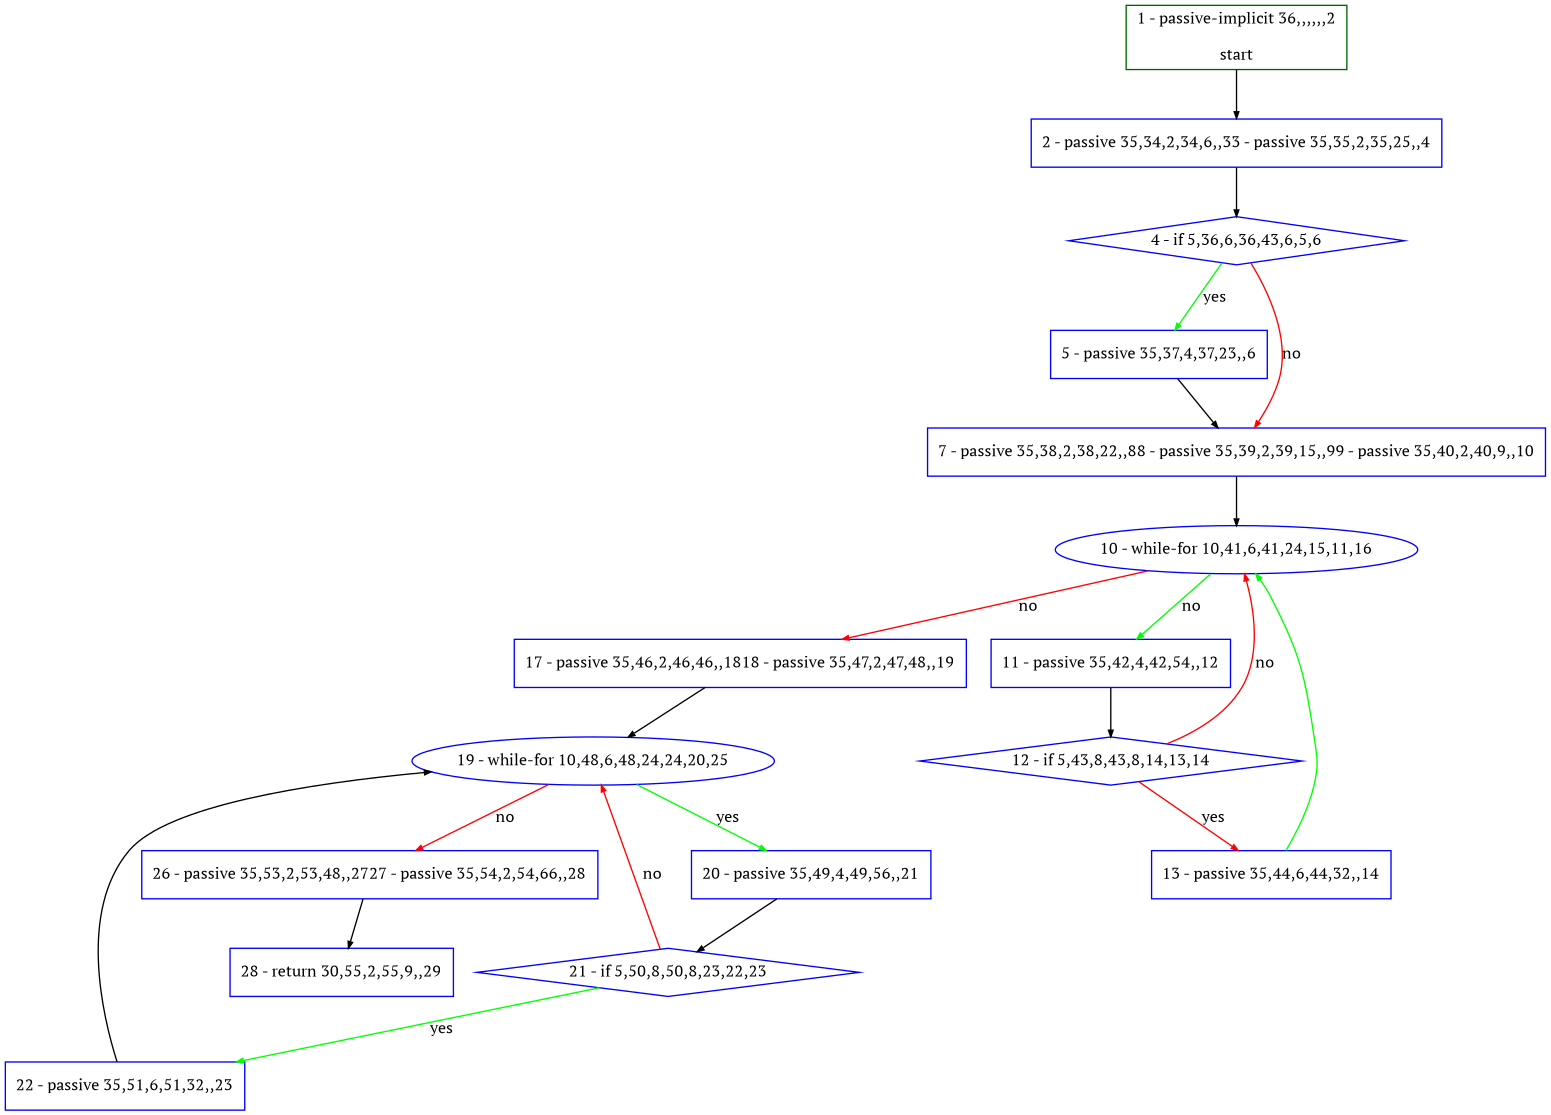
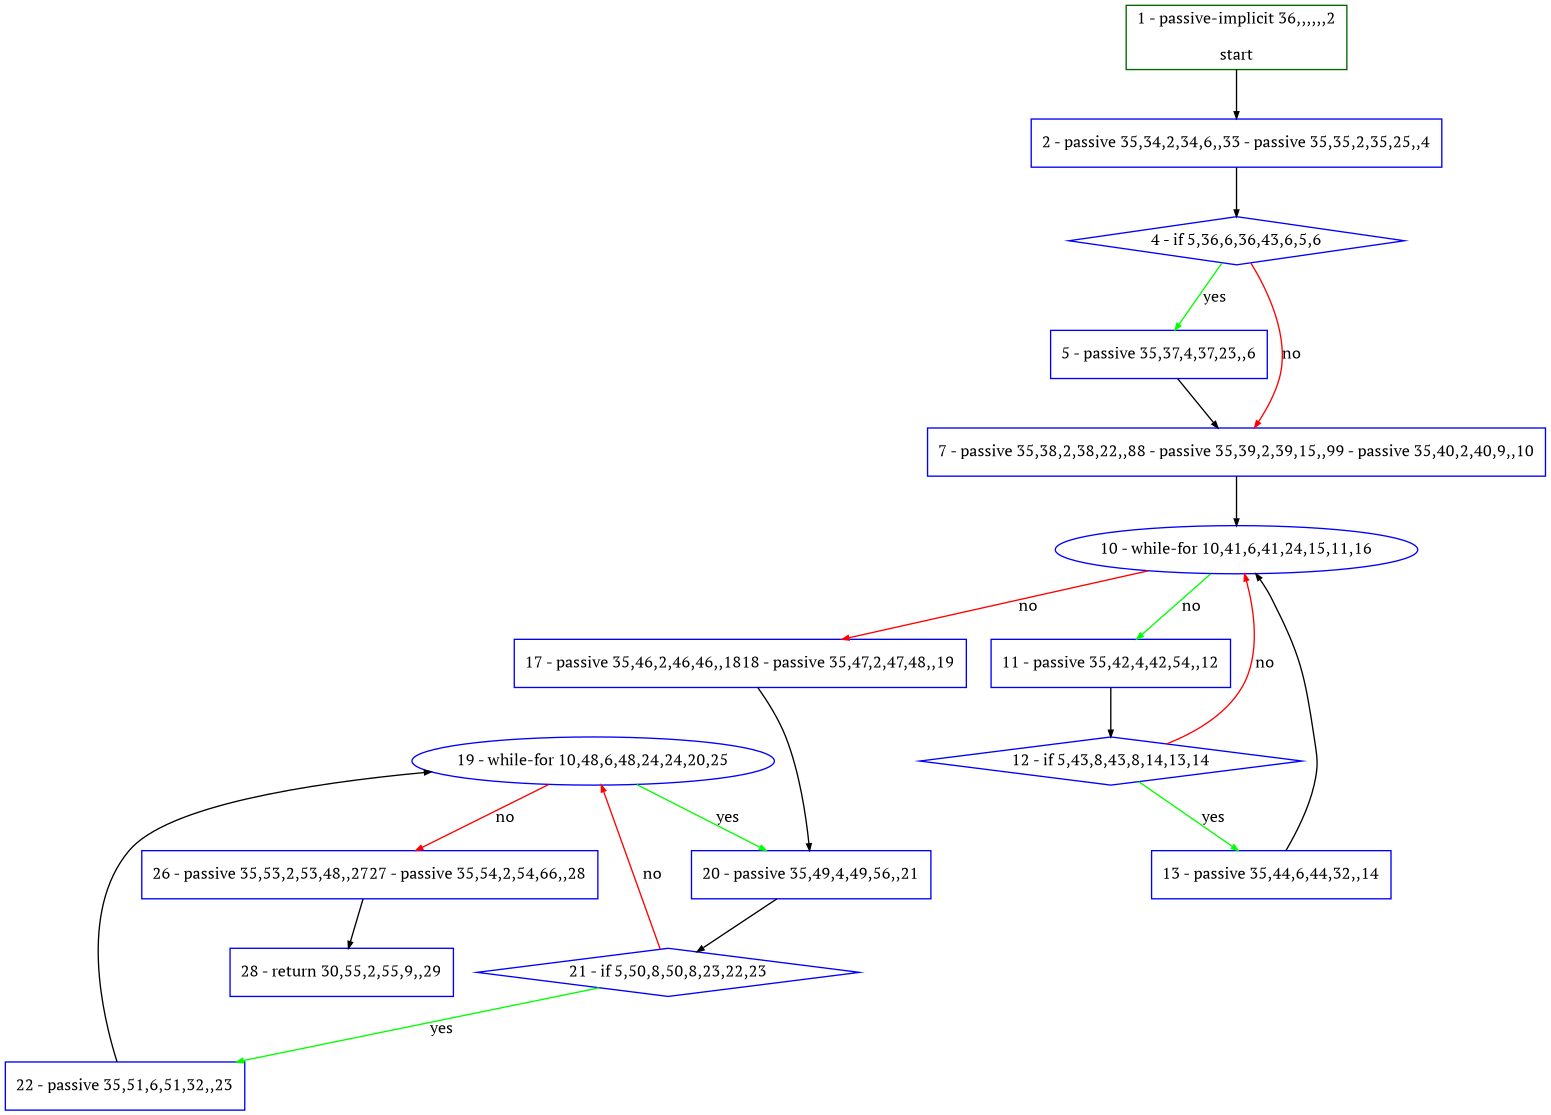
(670, 710) -> (794, 762)
(1310, 713) -> (1310, 713)
(1186, 814) -> (1186, 814)
